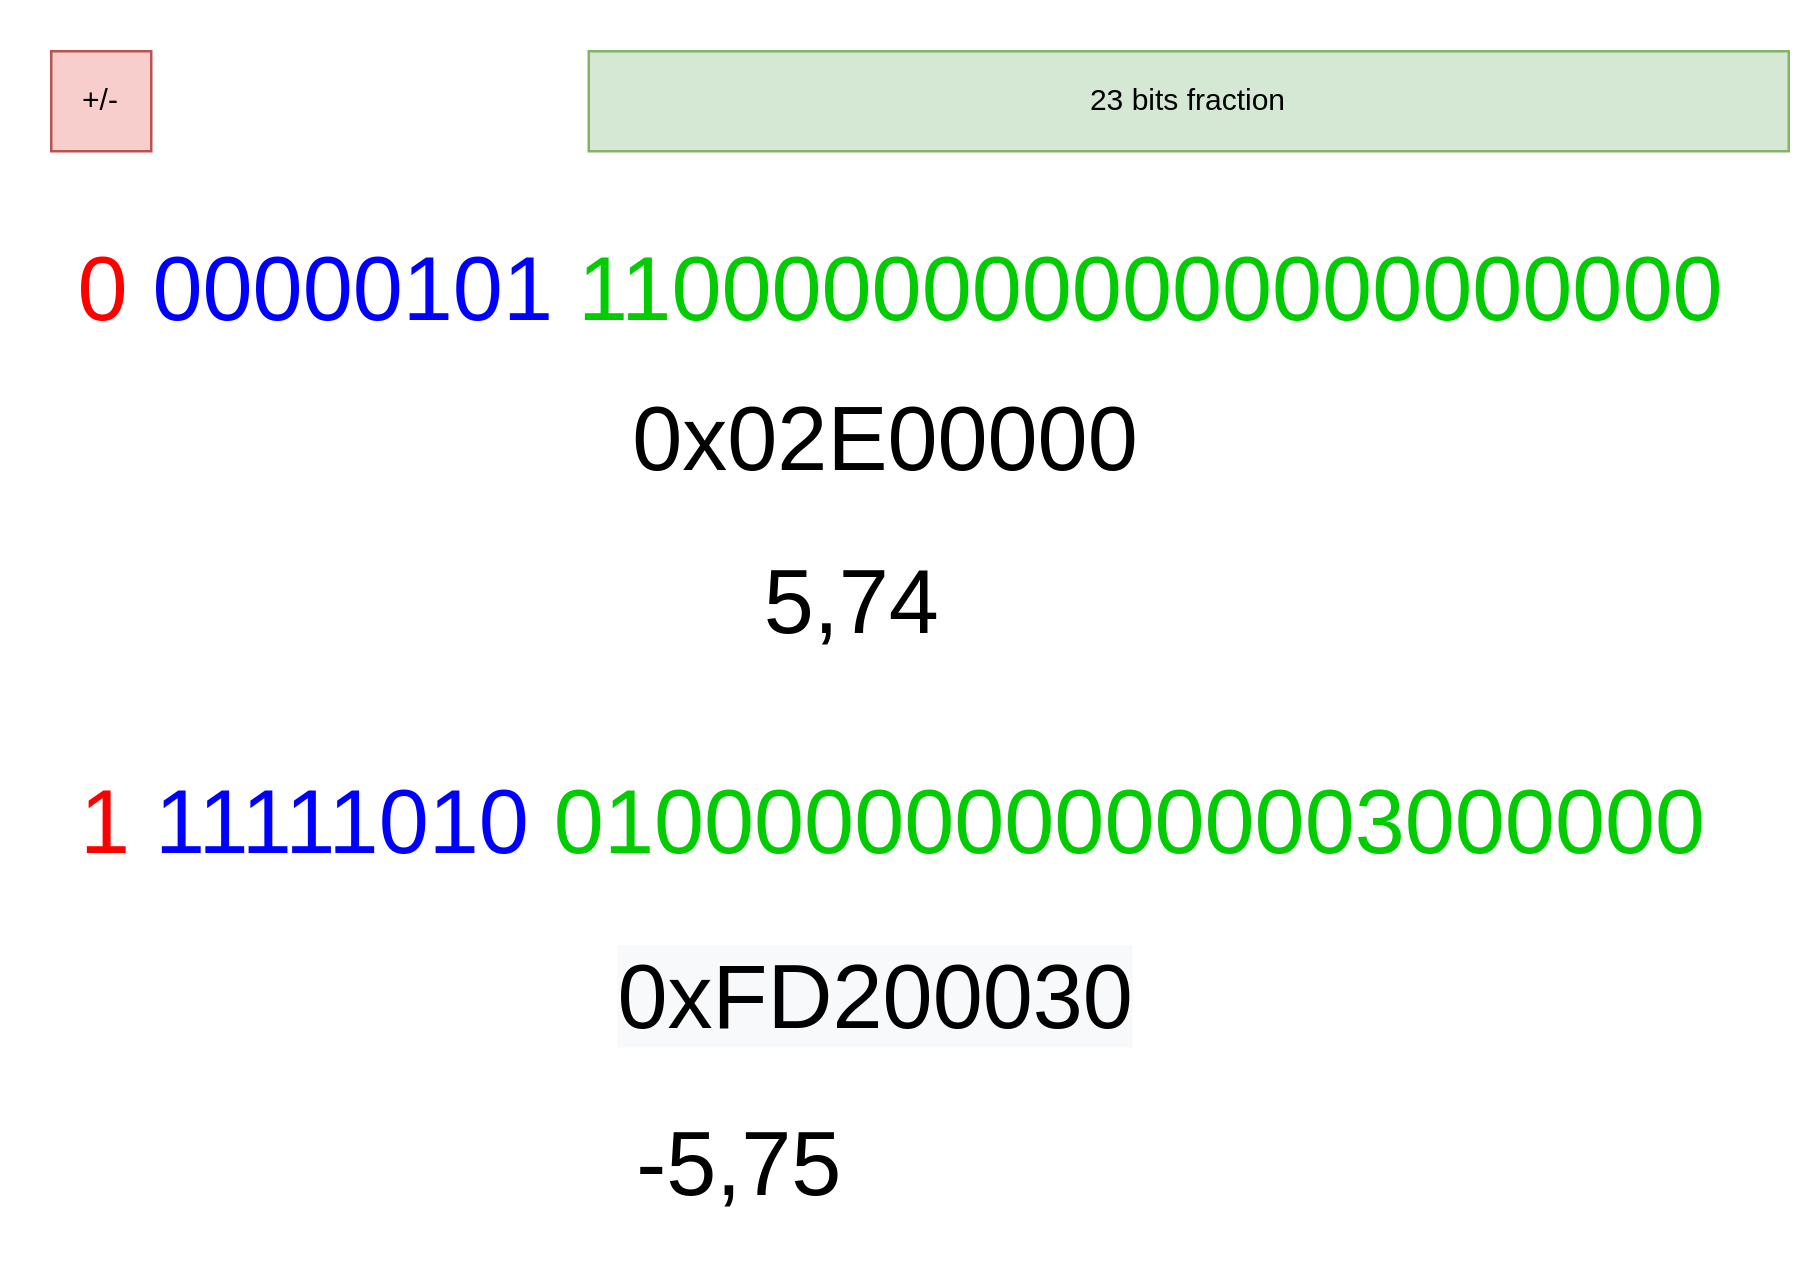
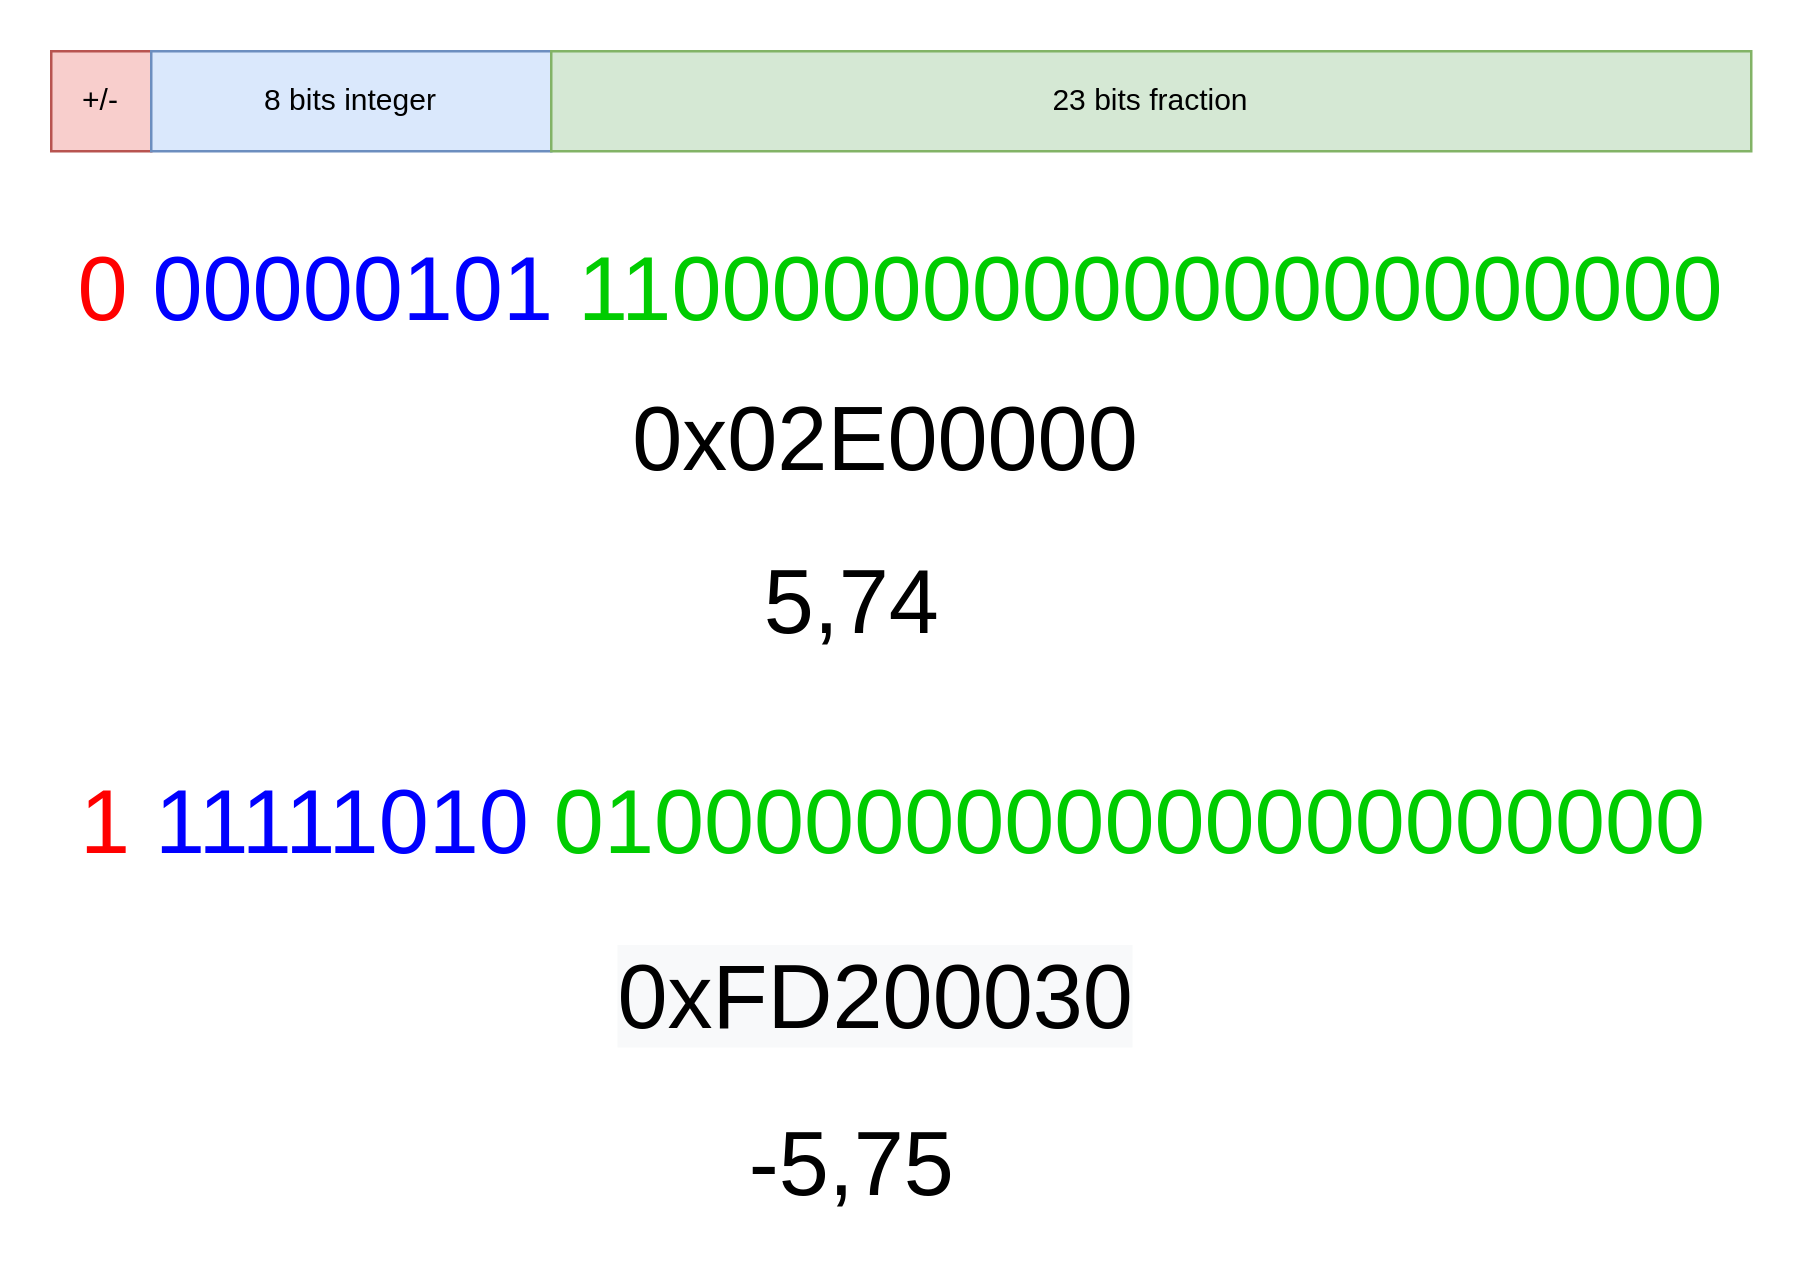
none -> (351, 101)
(1189, 101) -> (1151, 101)
(766, 877) -> (766, 877)
(739, 1164) -> (851, 1164)
